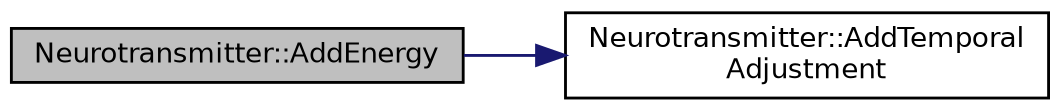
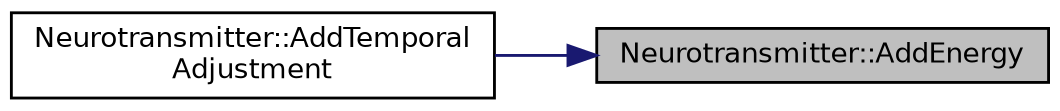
(500, 55) -> (531, 55)
